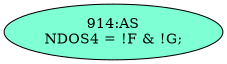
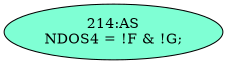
(114, 32) -> (114, 32)
